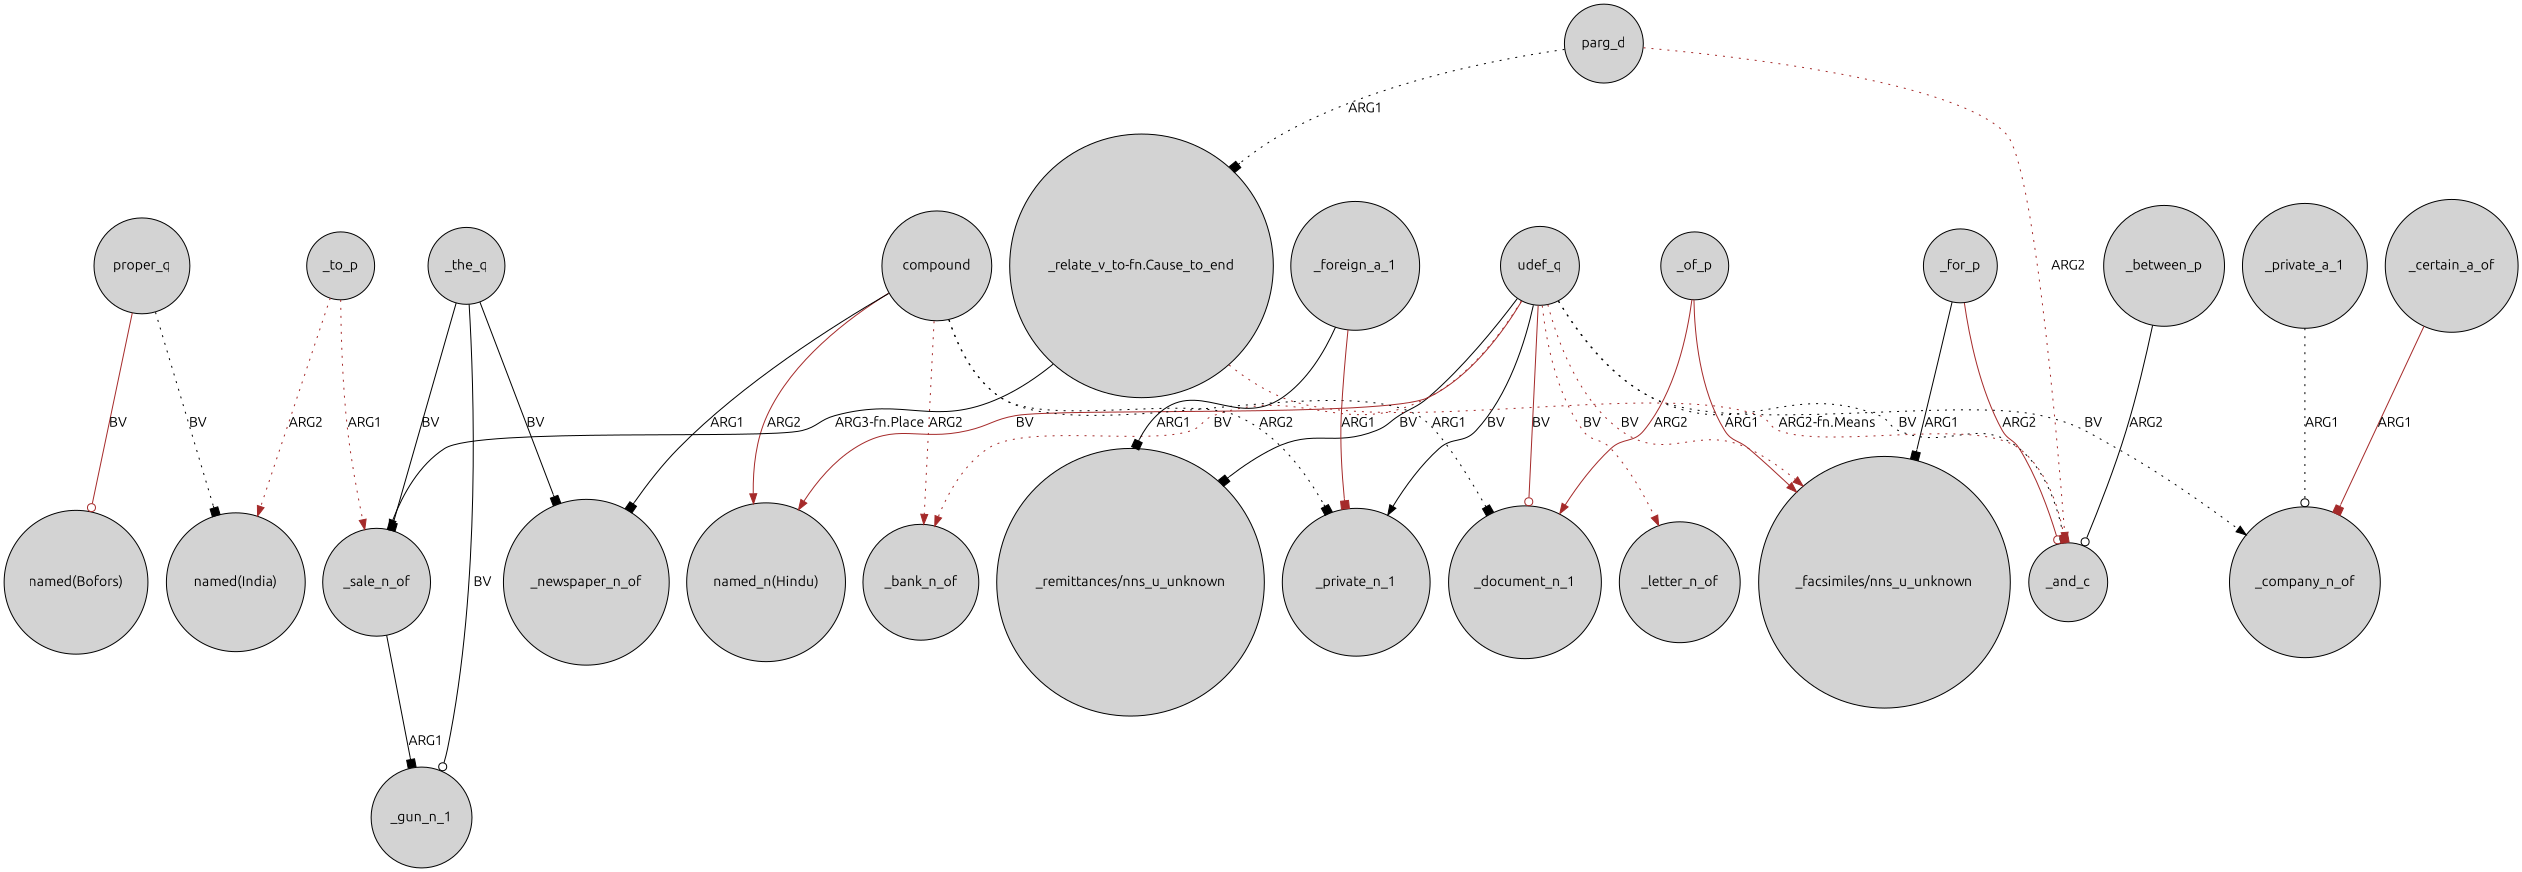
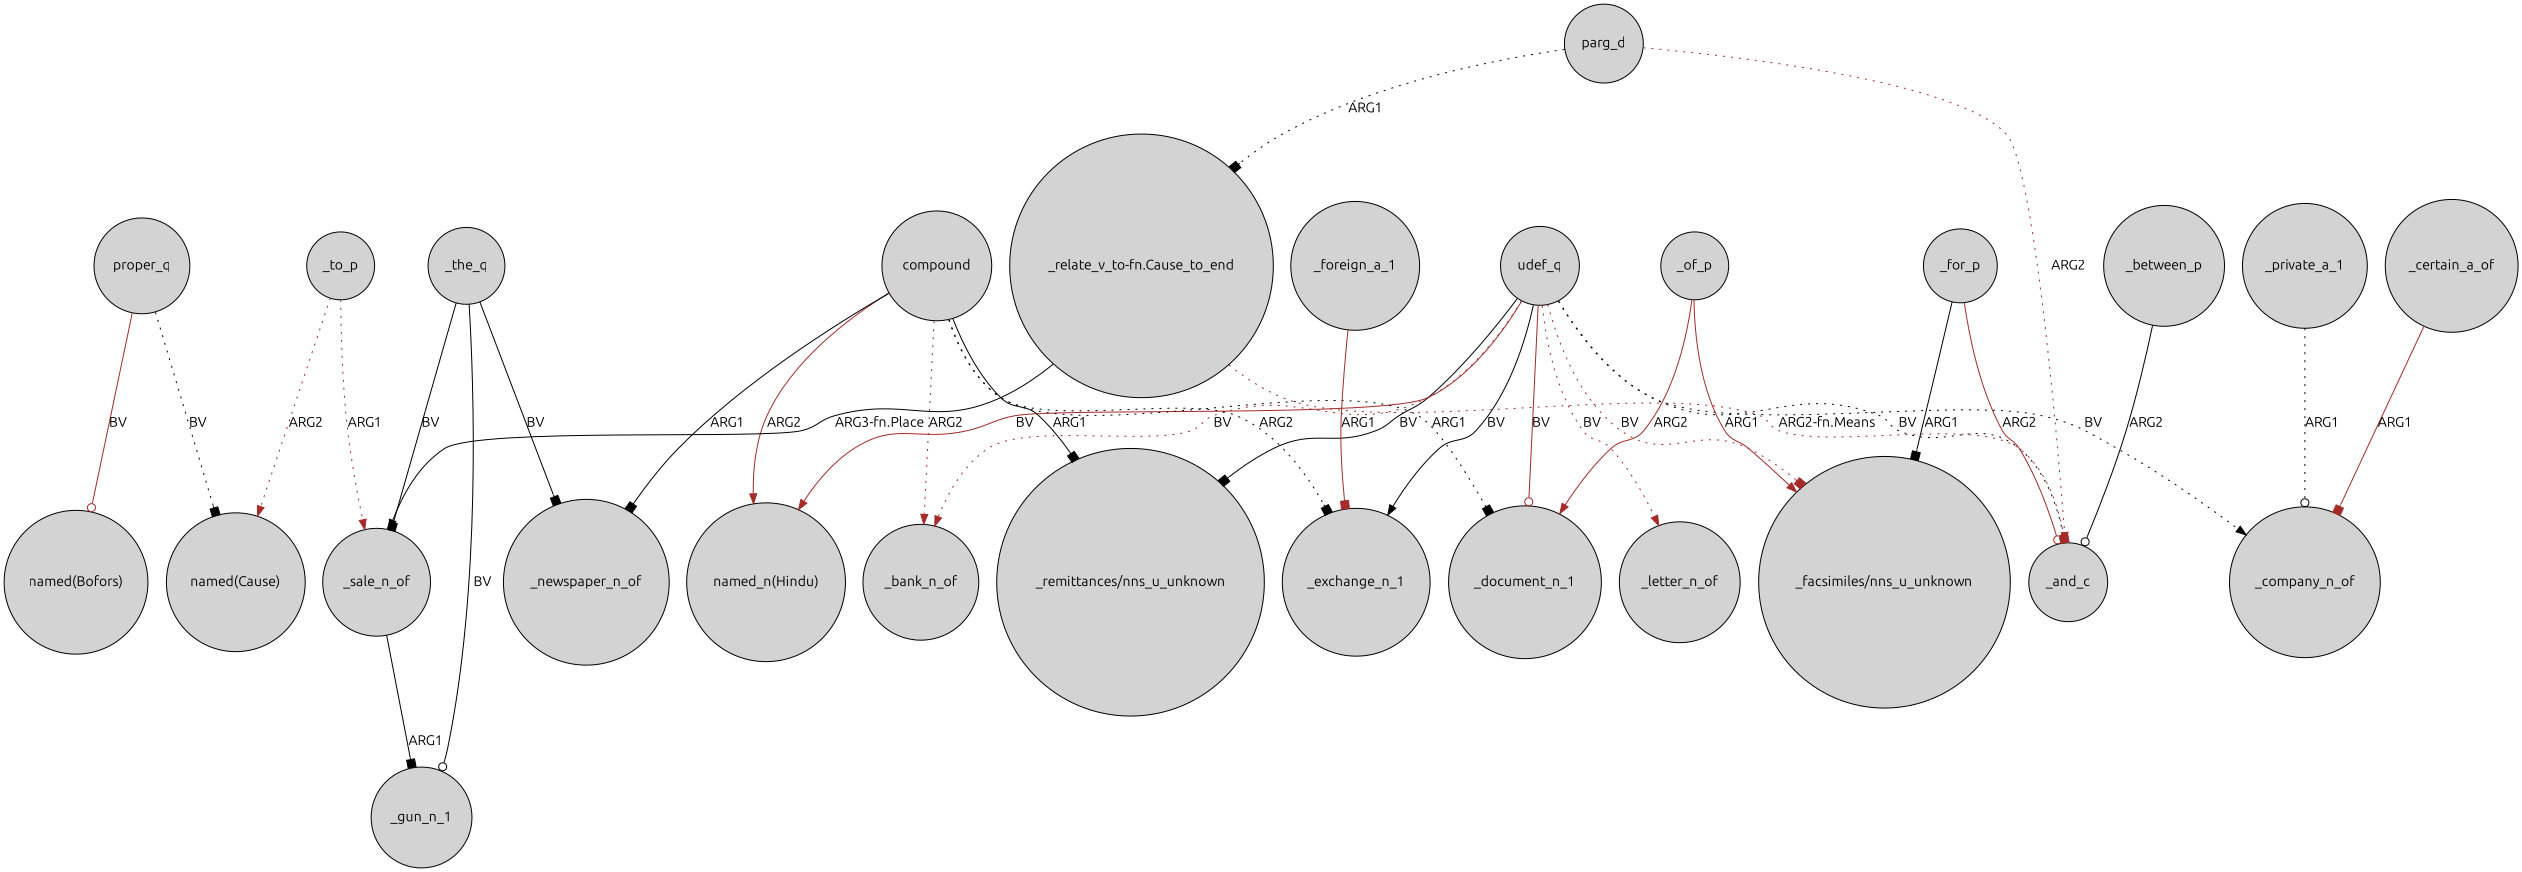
(1288, 393) -> (1000, 397)
(1646, 442) -> (1646, 442)
(236, 582) -> (236, 582)
(1356, 582) -> (1356, 582)
